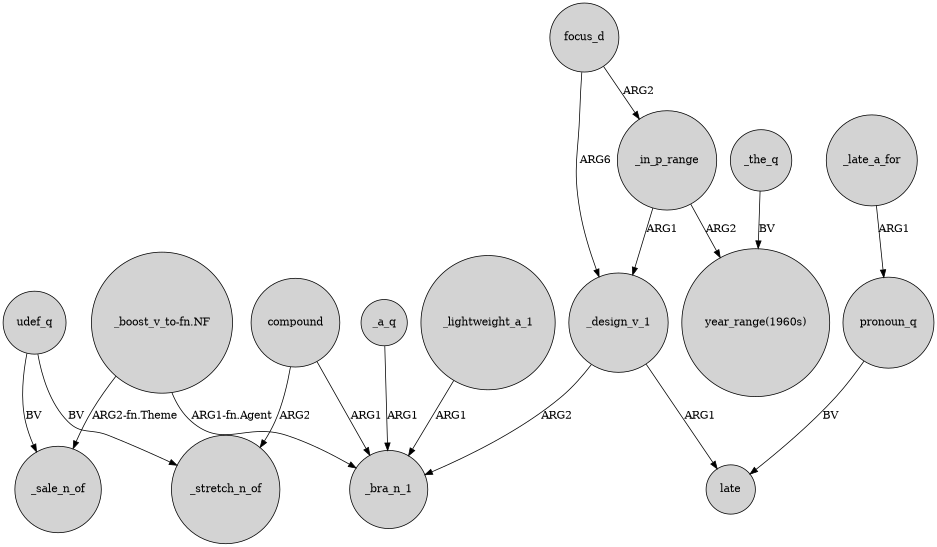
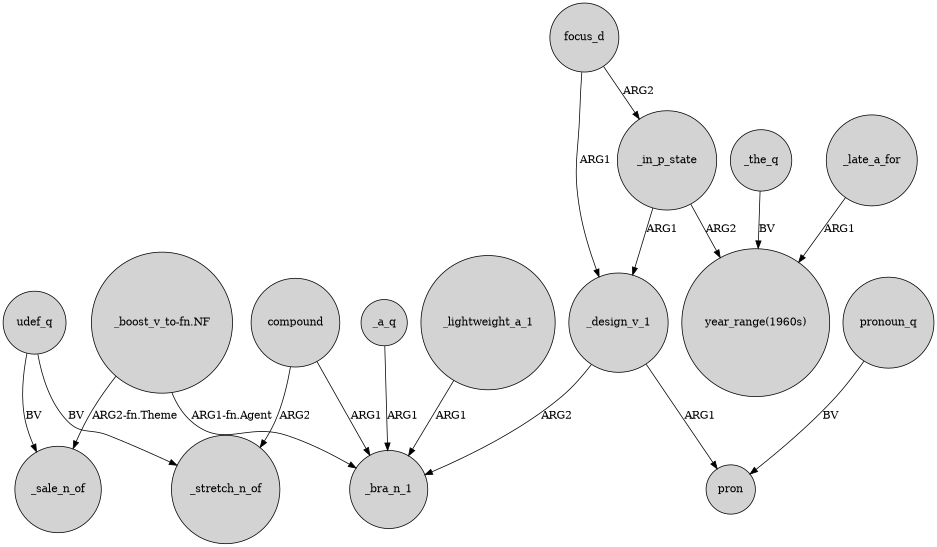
(595, 160) -> (595, 160)
(667, 160) -> (667, 160)
(880, 238) -> (824, 227)
(731, 489) -> (731, 489)
